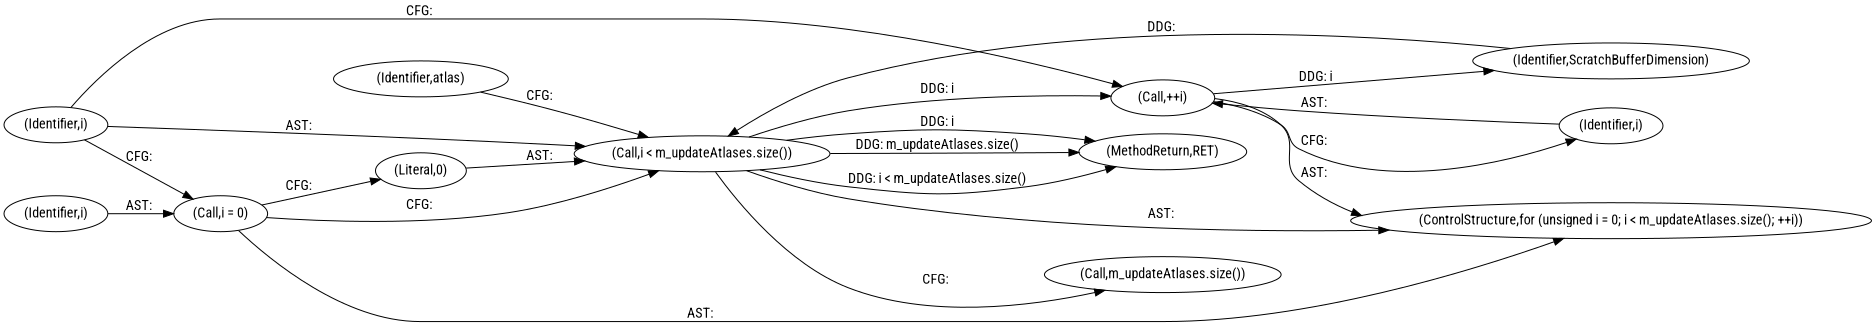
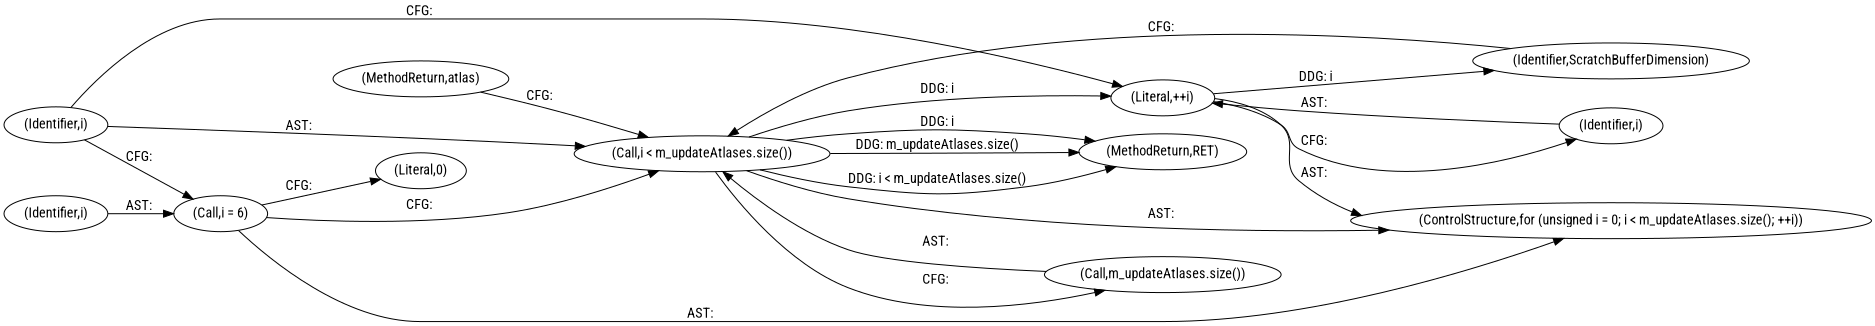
(1163, 27) -> (1163, 27)
(421, 79) -> (421, 79)
(1163, 98) -> (1163, 98)
(520, 165) -> (878, 257)
(221, 214) -> (221, 214)
